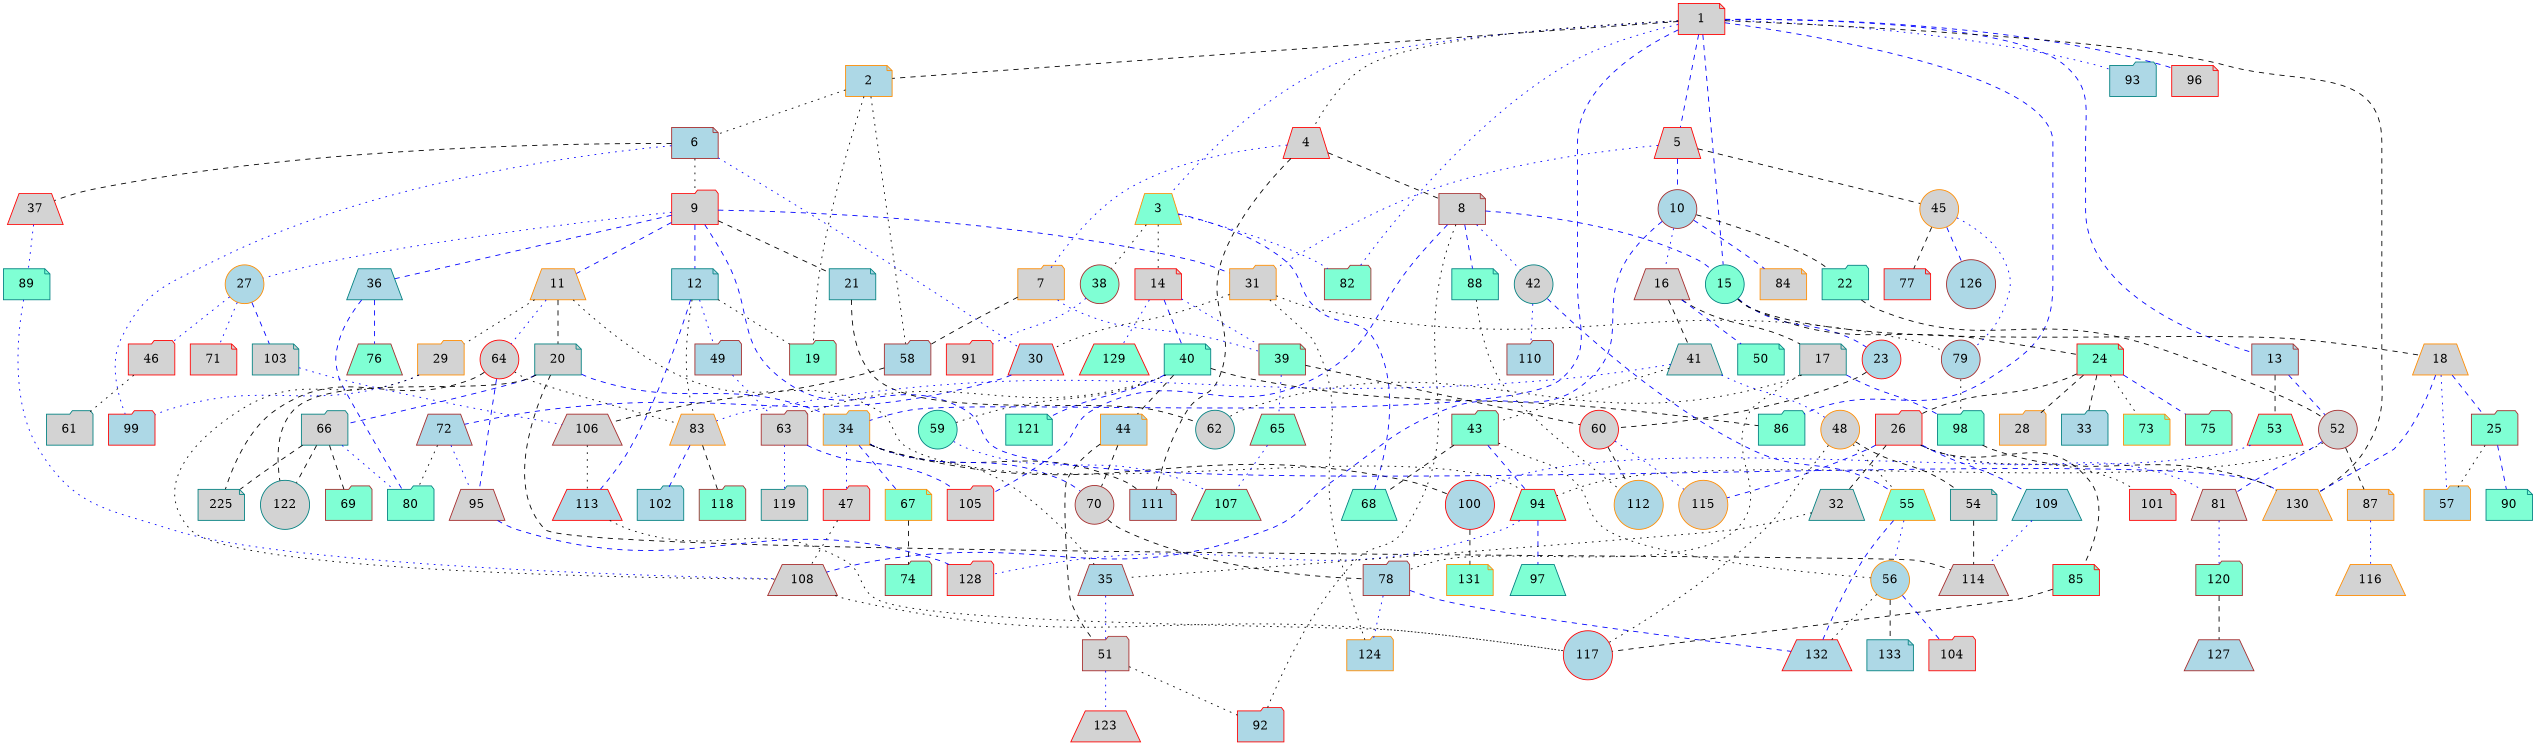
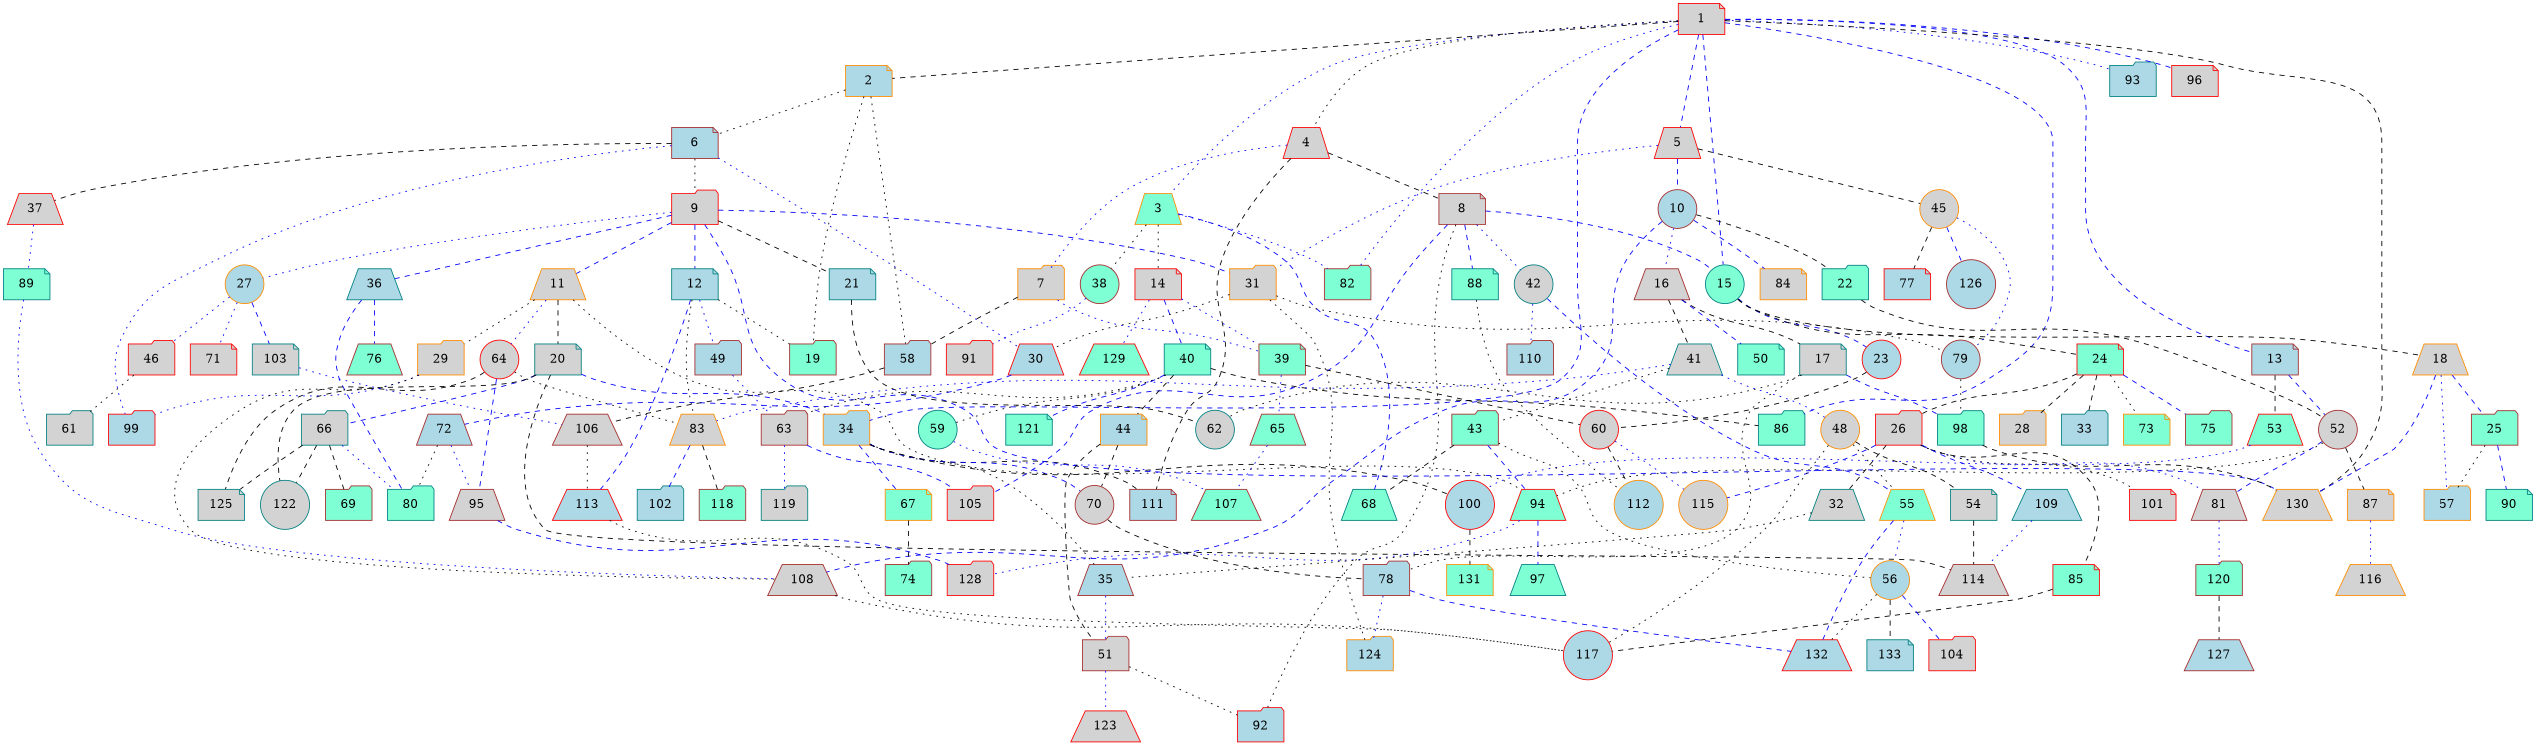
(221, 505) -> (221, 505)
(846, 505) -> none
